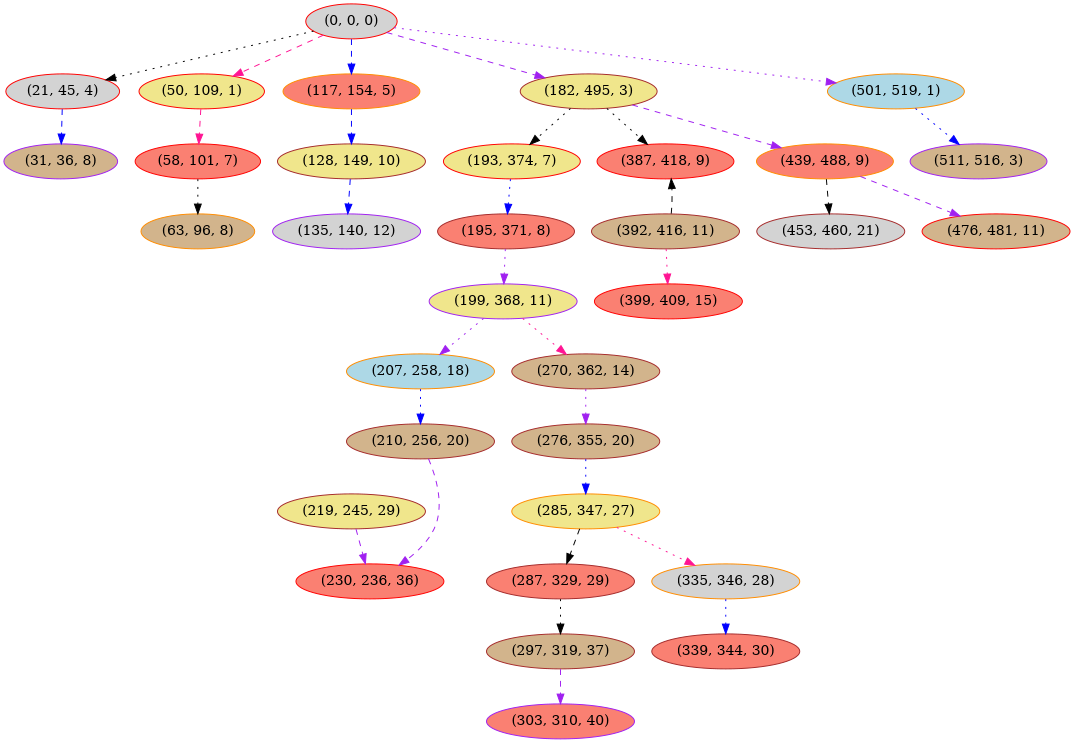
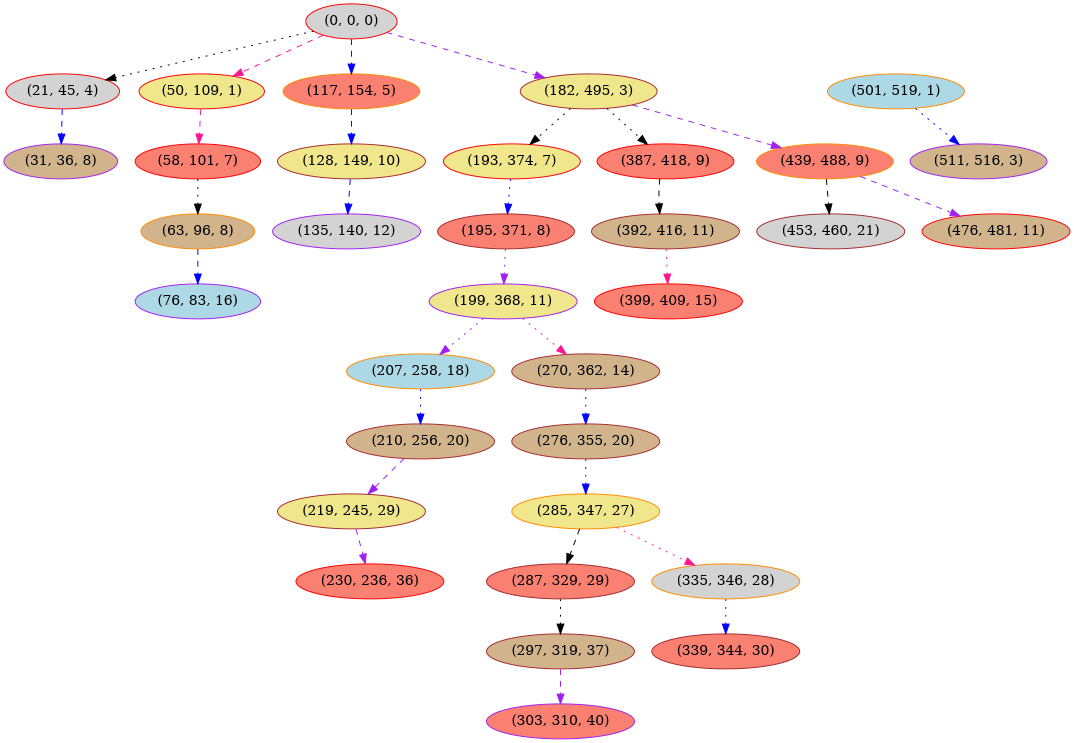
(610, 55) -> none
(672, 201) -> (659, 191)
none -> (198, 301)
(586, 402) -> (586, 402)
(438, 514) -> (390, 473)
